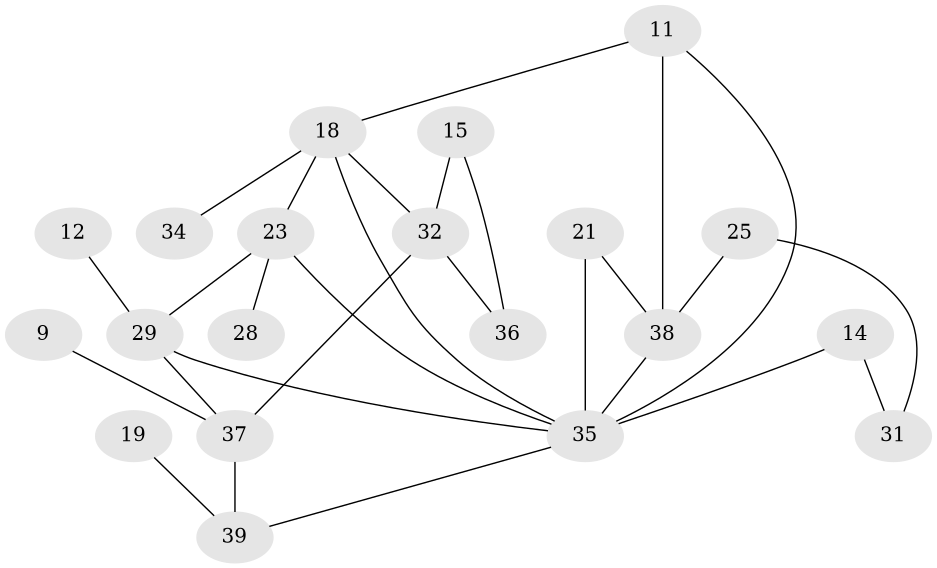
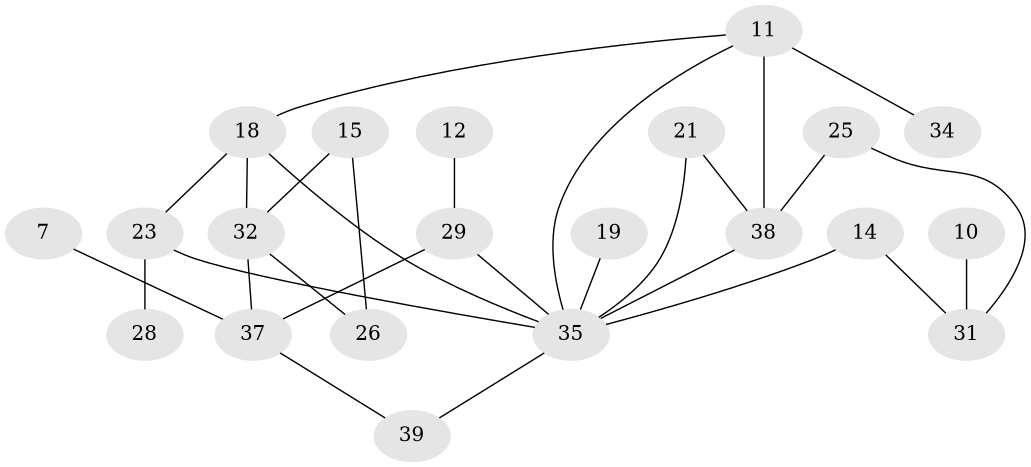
(251, 183) -> (853, 81)
none -> (967, 234)
(210, 284) -> none
(44, 335) -> (44, 234)
(508, 335) -> (369, 335)
(184, 487) -> (590, 284)
